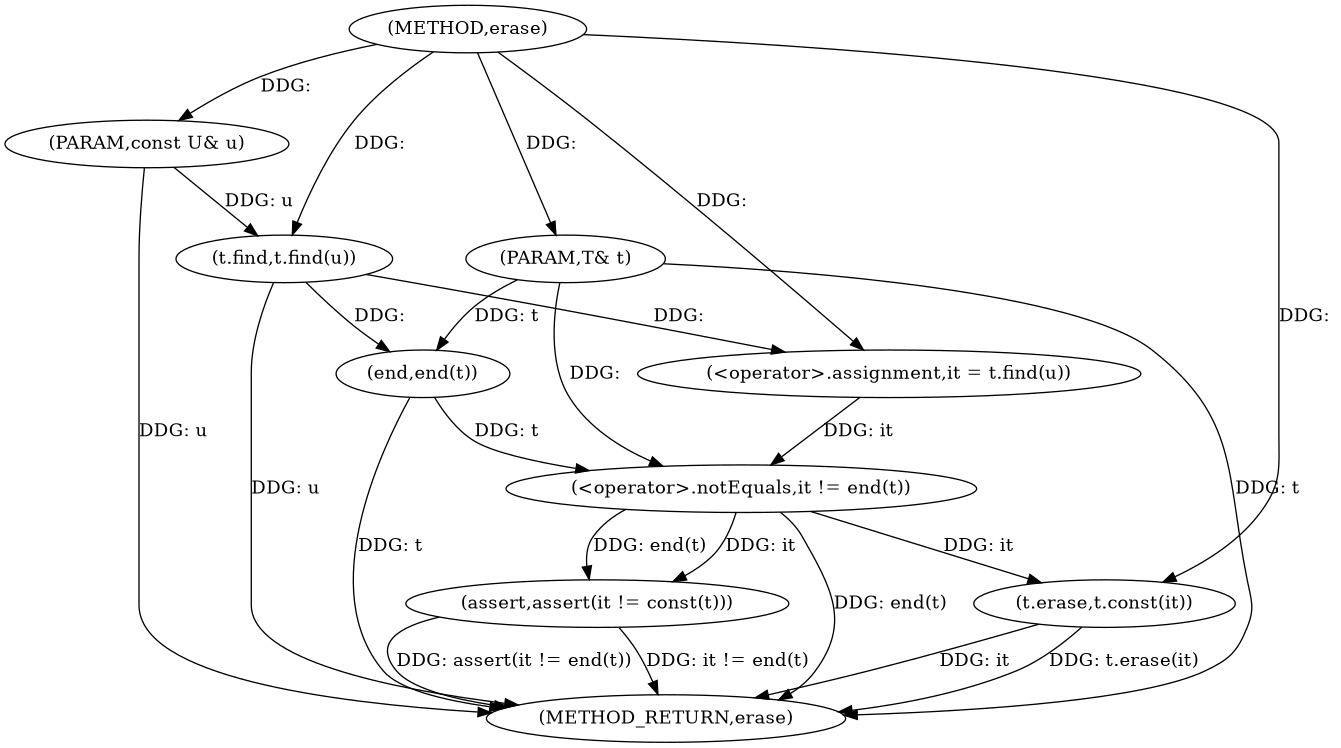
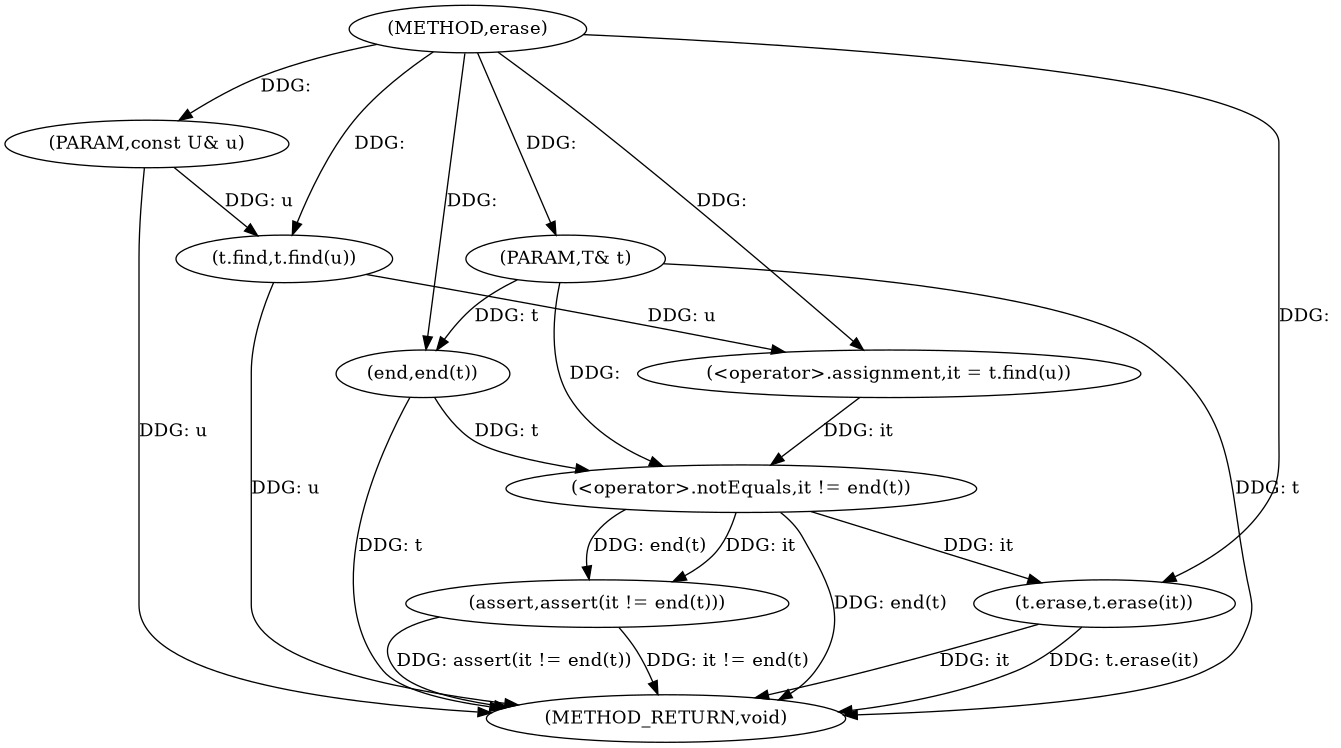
(341, 315) -> (446, 195)
(682, 316) -> (682, 316)
(597, 604) -> (597, 604)
(1105, 604) -> (1105, 604)
(666, 719) -> (666, 719)
